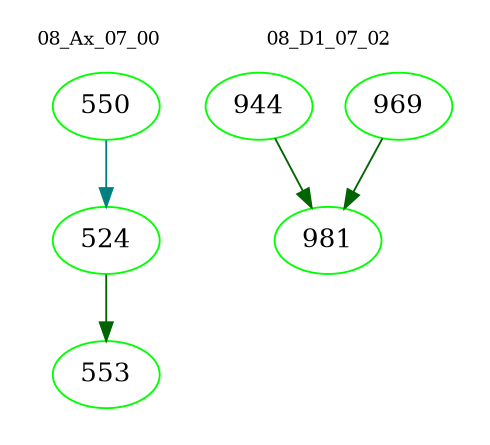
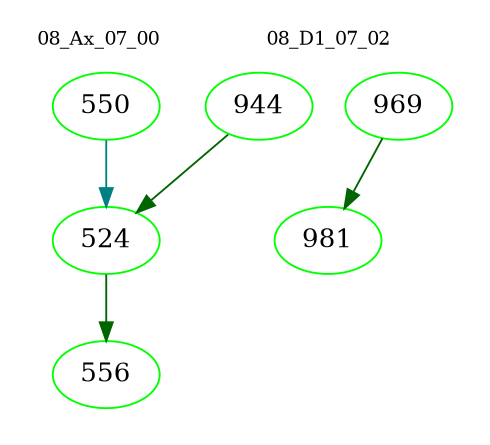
(289, 165) -> (203, 156)
(106, 375) -> (106, 375)
